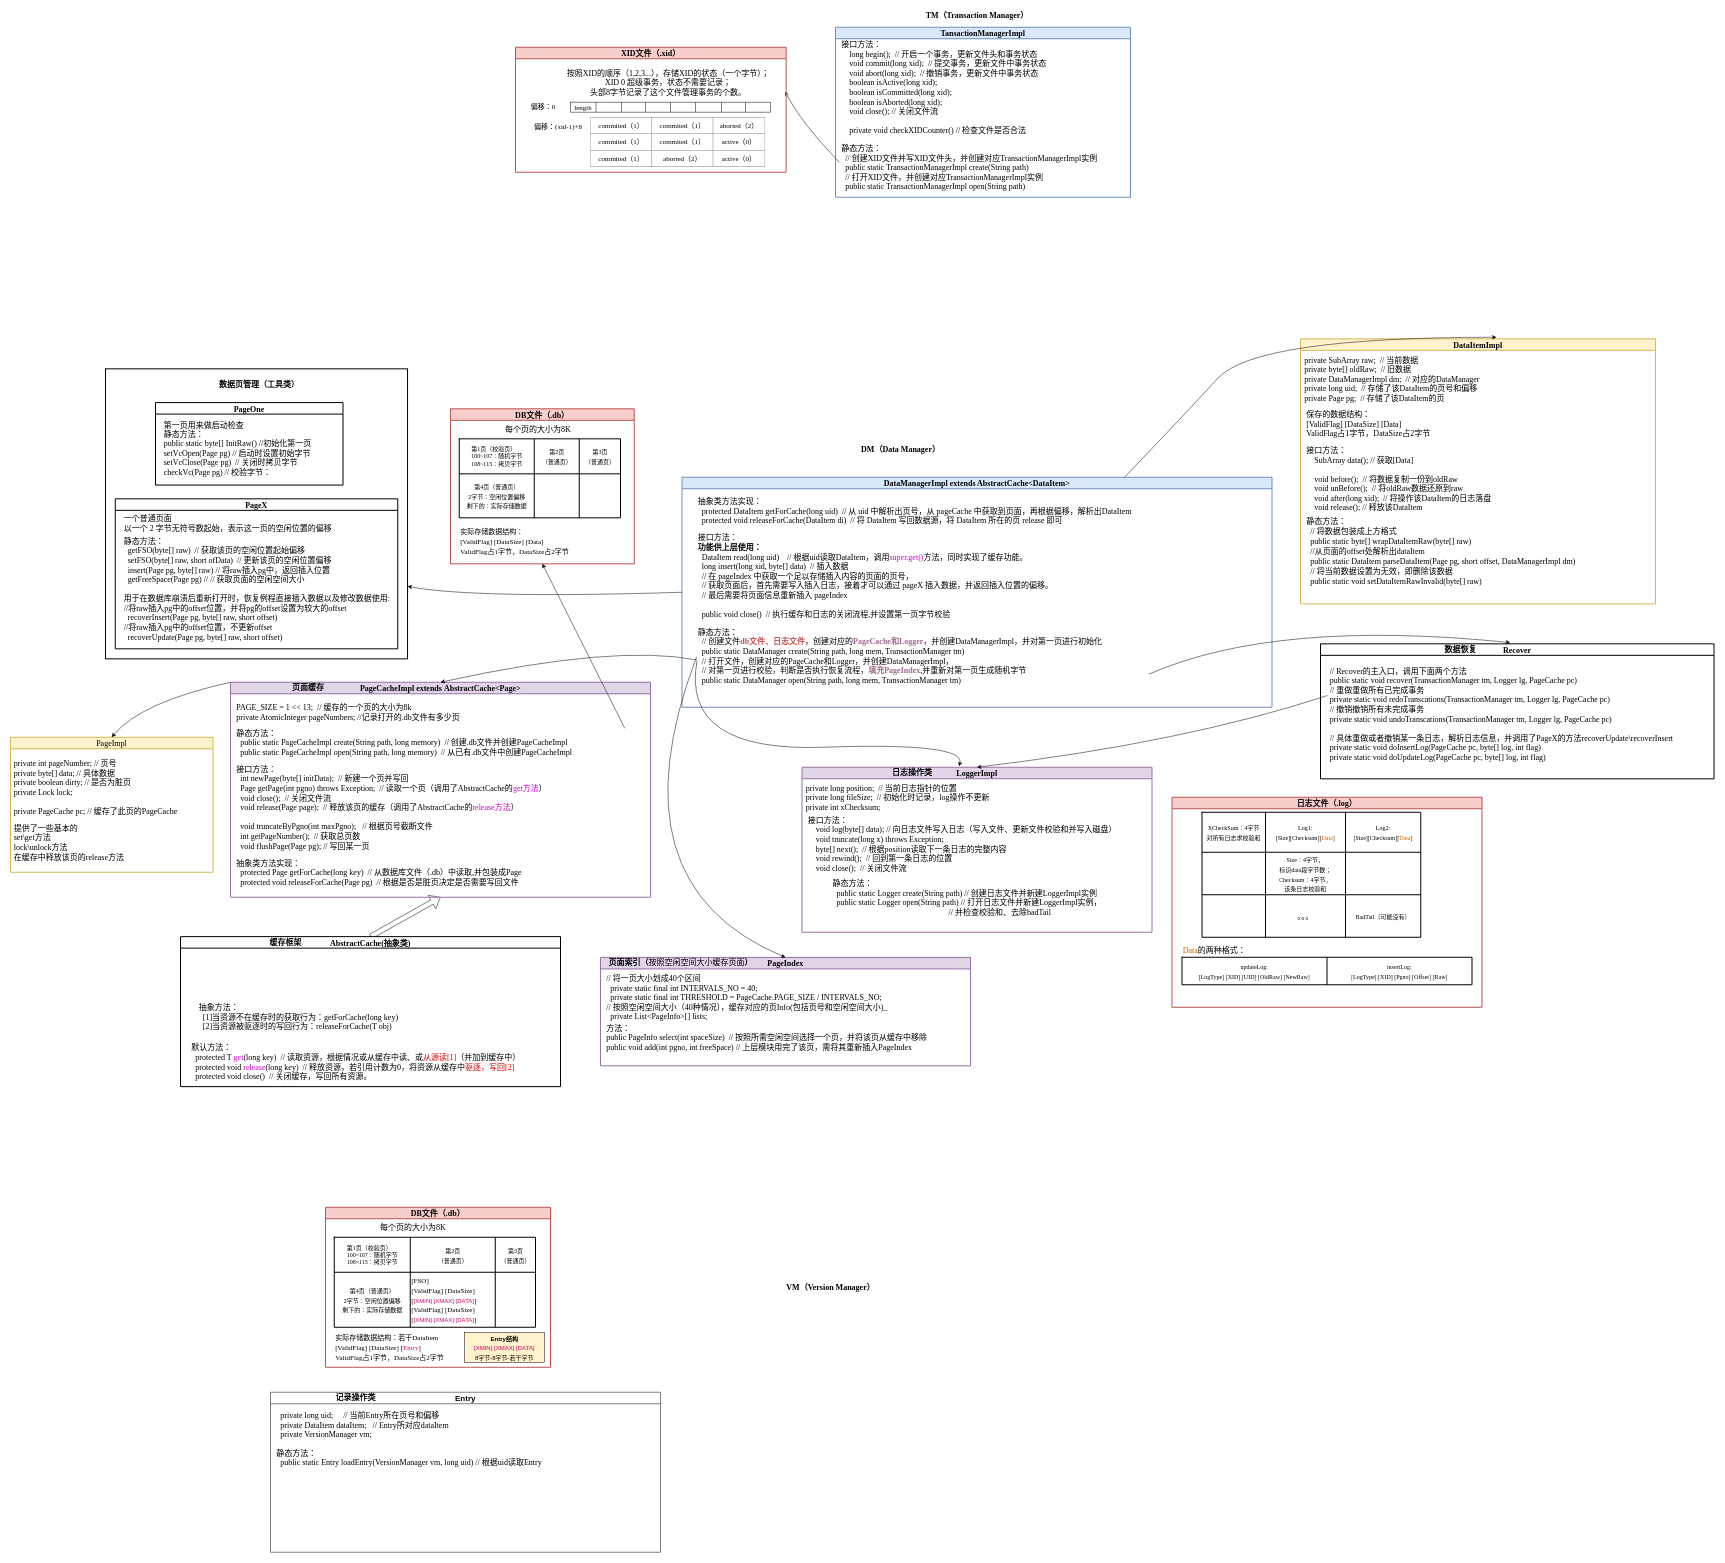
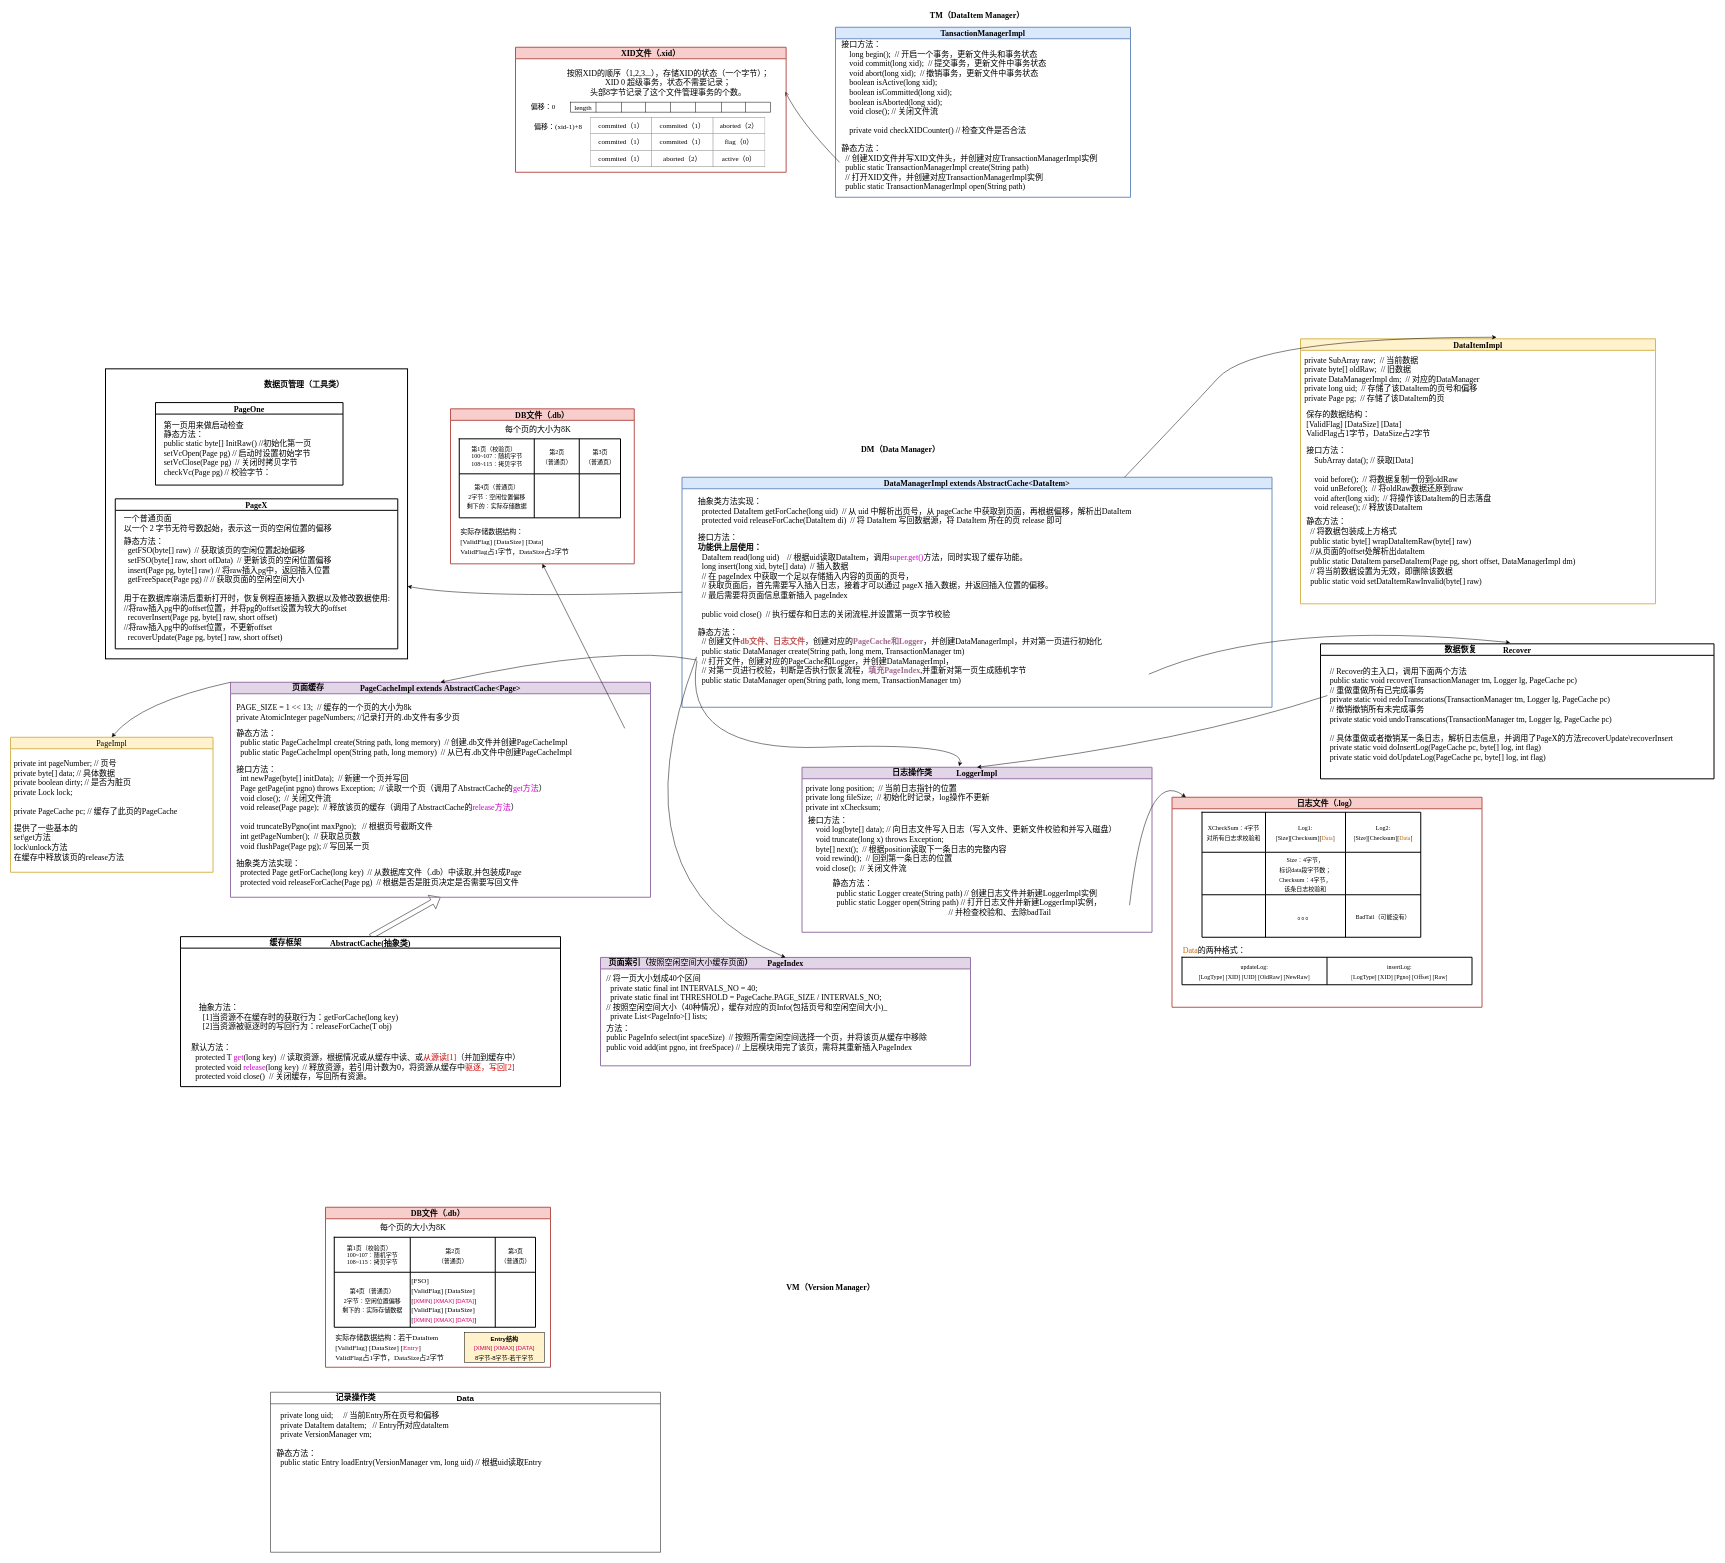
(977, 15) -> (977, 15)
(670, 146) -> (670, 146)
(259, 384) -> (304, 384)
none -> (1134, 873)
(465, 1399) -> (465, 1399)
